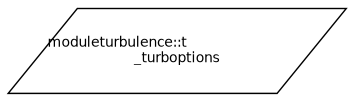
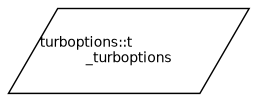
(177, 51) -> (129, 51)
